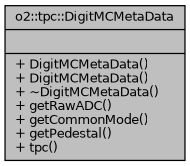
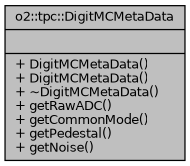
(36, 148) -> (55, 148)
